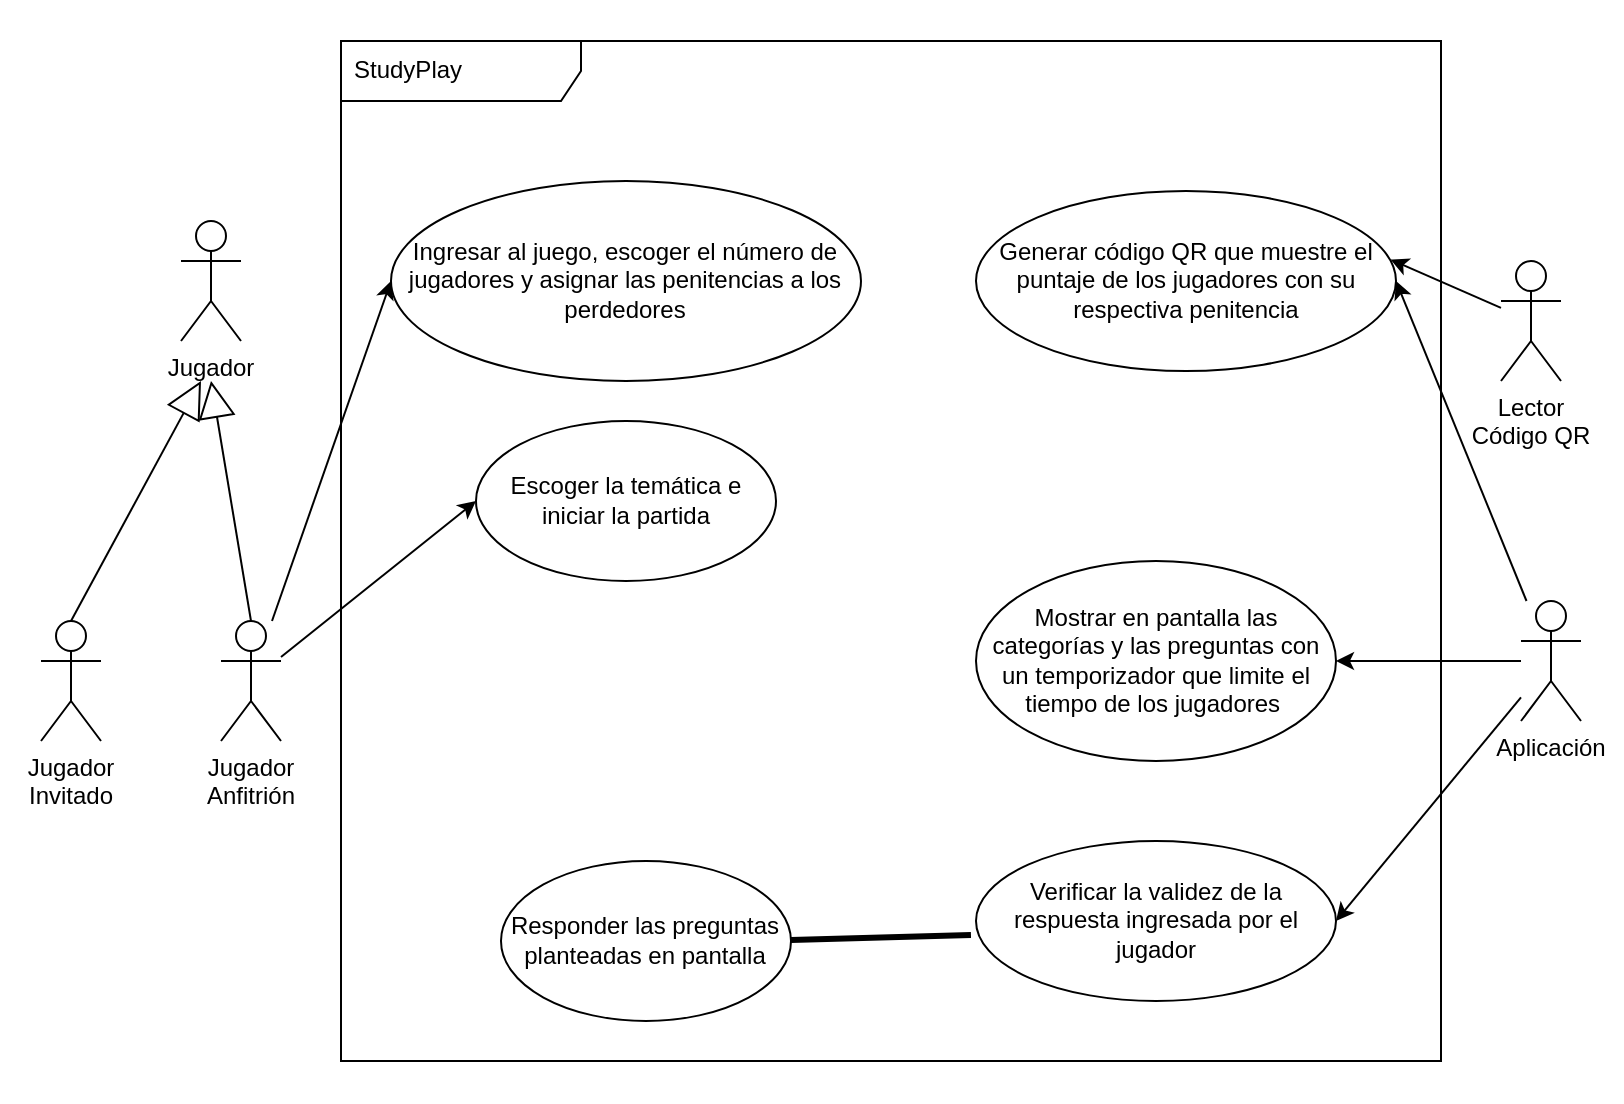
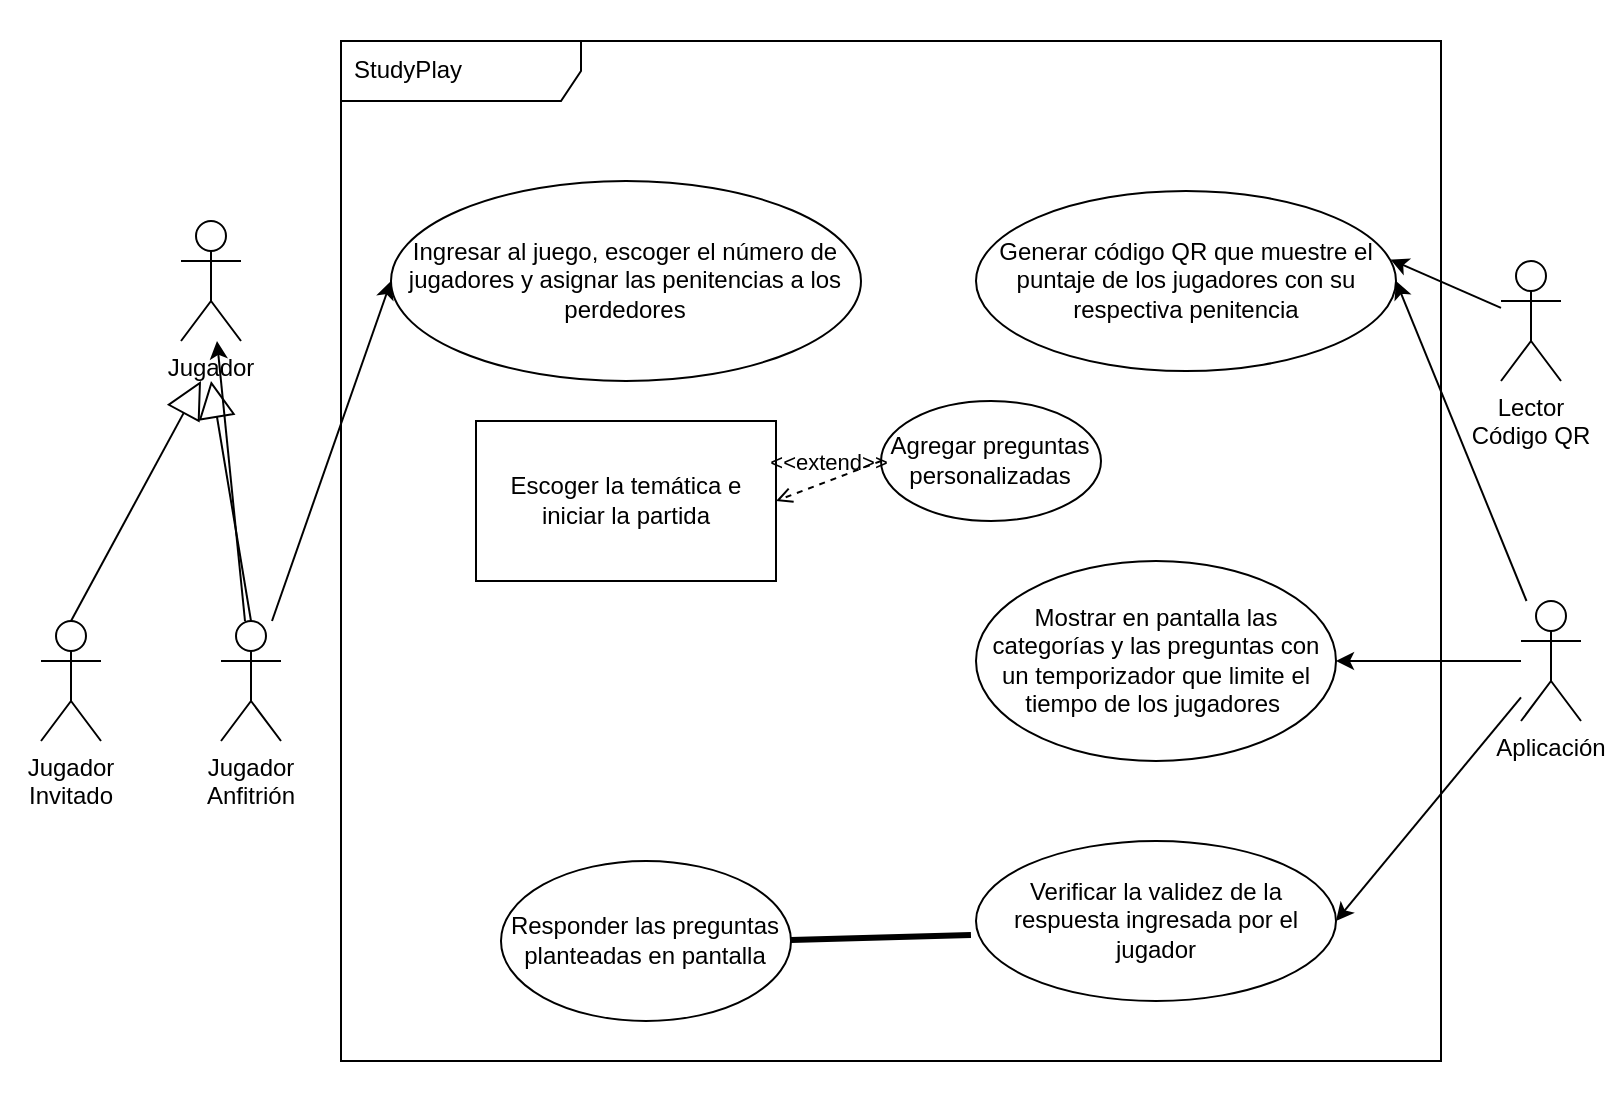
none -> (991, 461)
none -> (831, 480)
(626, 501) -> (626, 501)
(405, 558) -> (226, 426)
